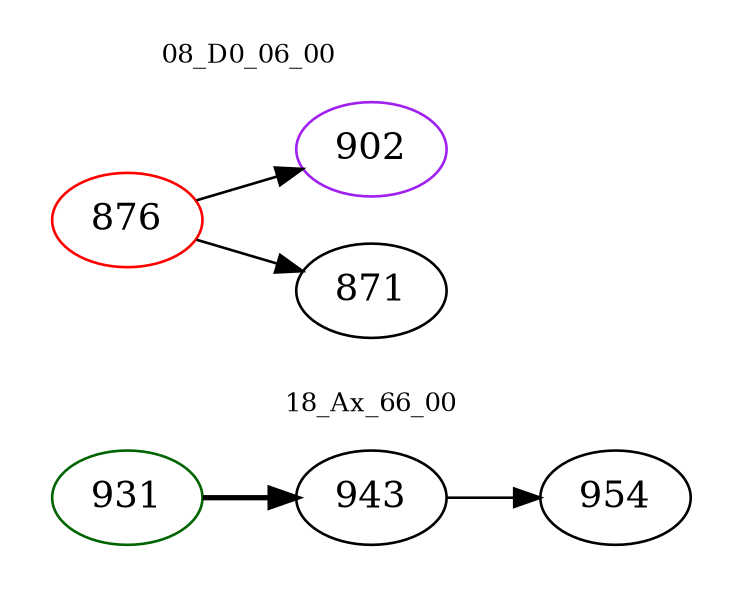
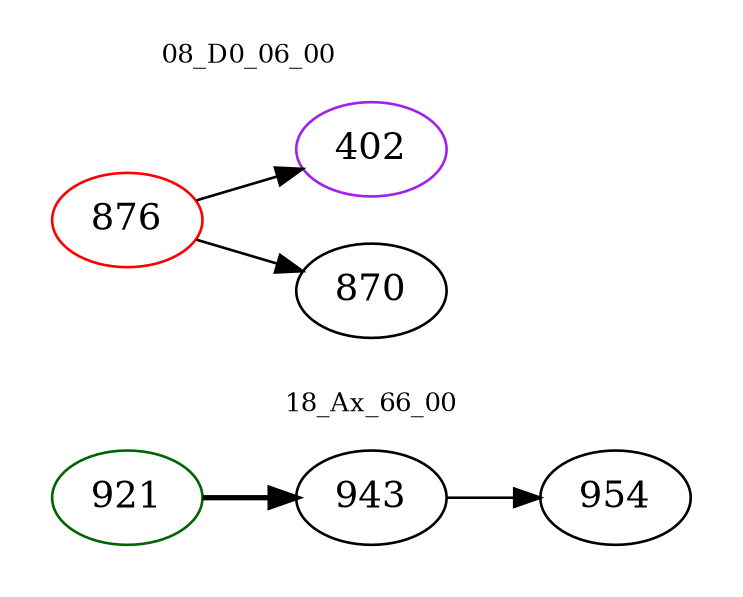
(371, 149) -> (371, 149)
(371, 291) -> (371, 291)
(127, 498) -> (127, 498)
